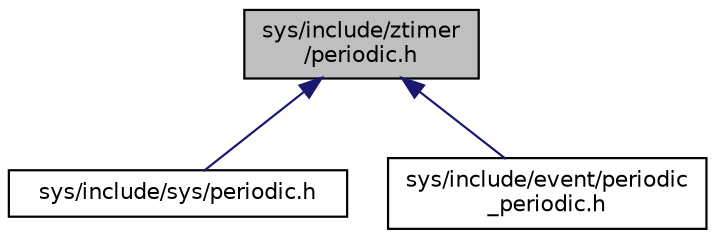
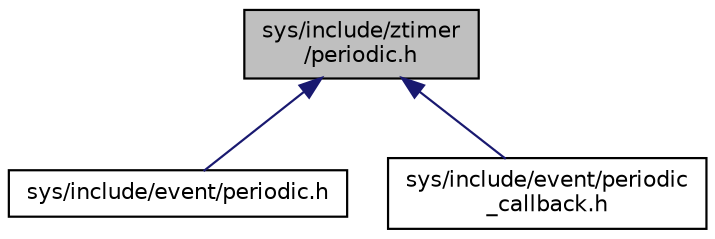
(178, 193) -> (178, 193)
(547, 193) -> (547, 193)
